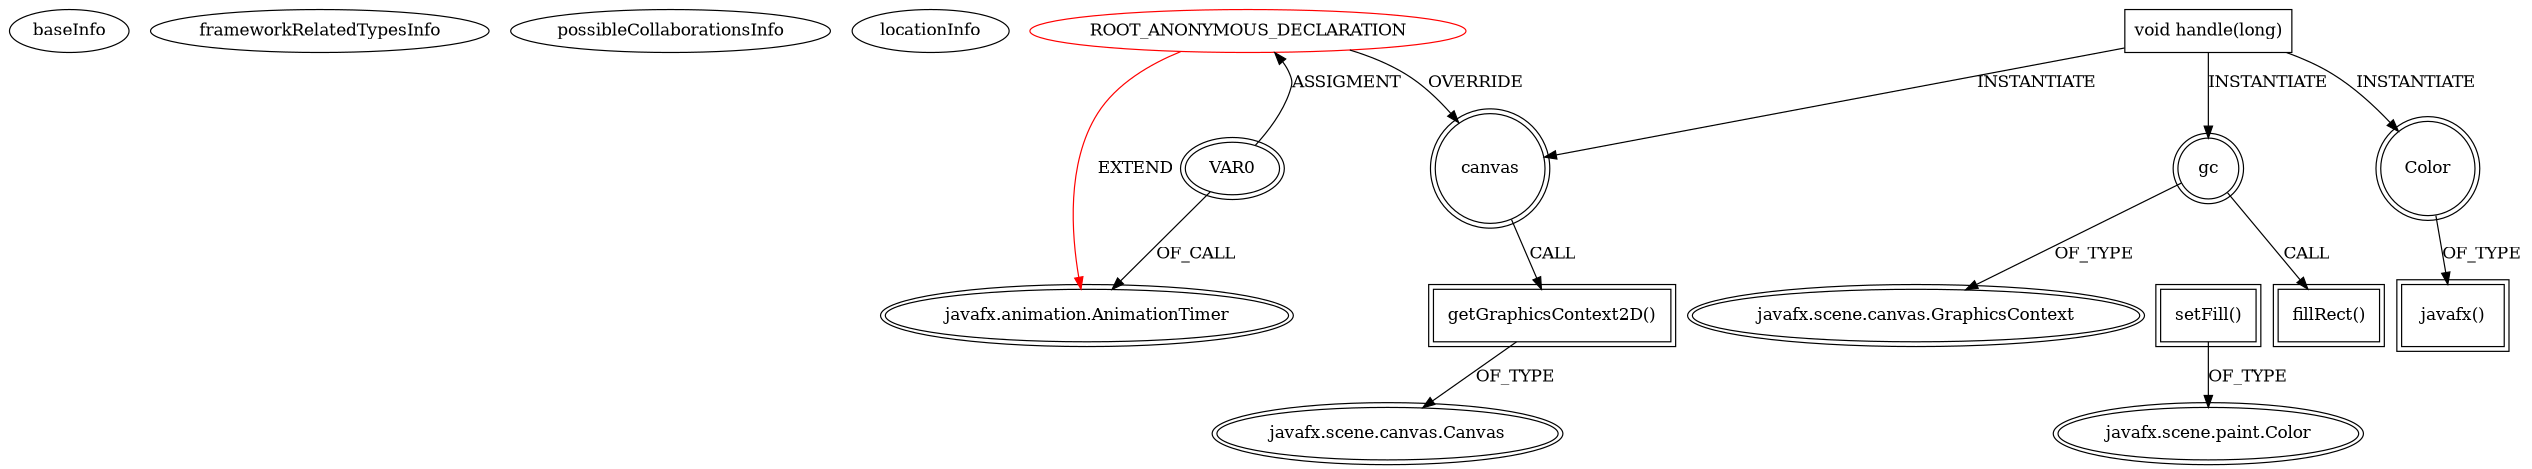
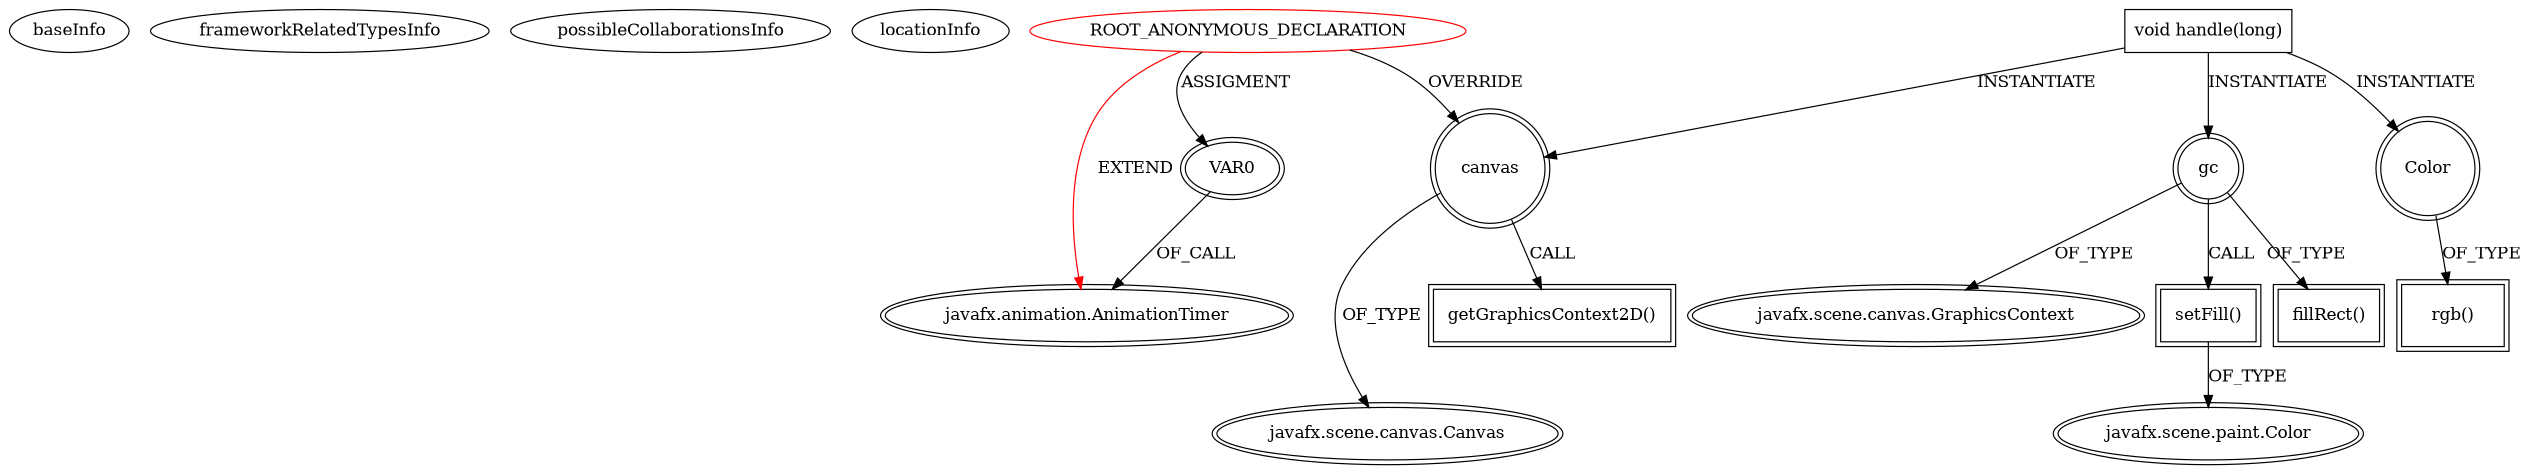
(1284, 106) -> (1177, 93)
none -> (2208, 238)
(2307, 254) -> (2307, 254)
(2453, 316) -> (2453, 316)
(1474, 371) -> (1346, 277)
